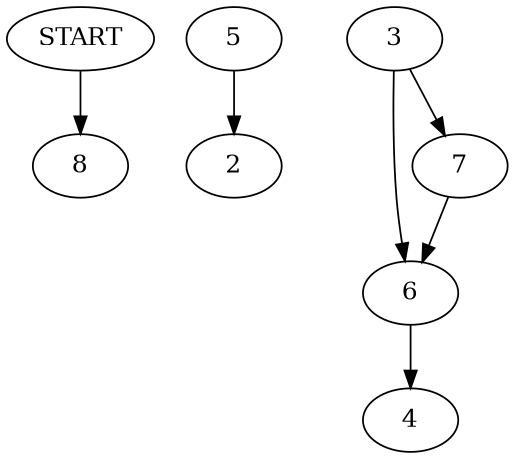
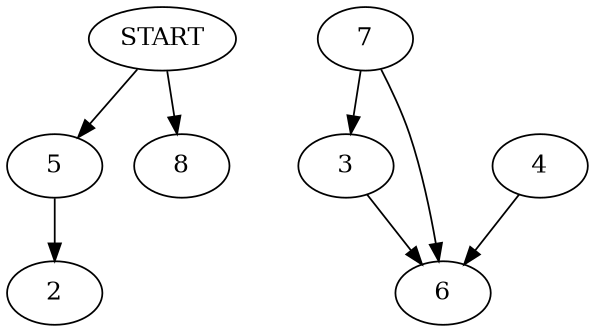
(423, 94) -> (357, 93)
none -> (114, 97)
(411, 348) -> (497, 223)
